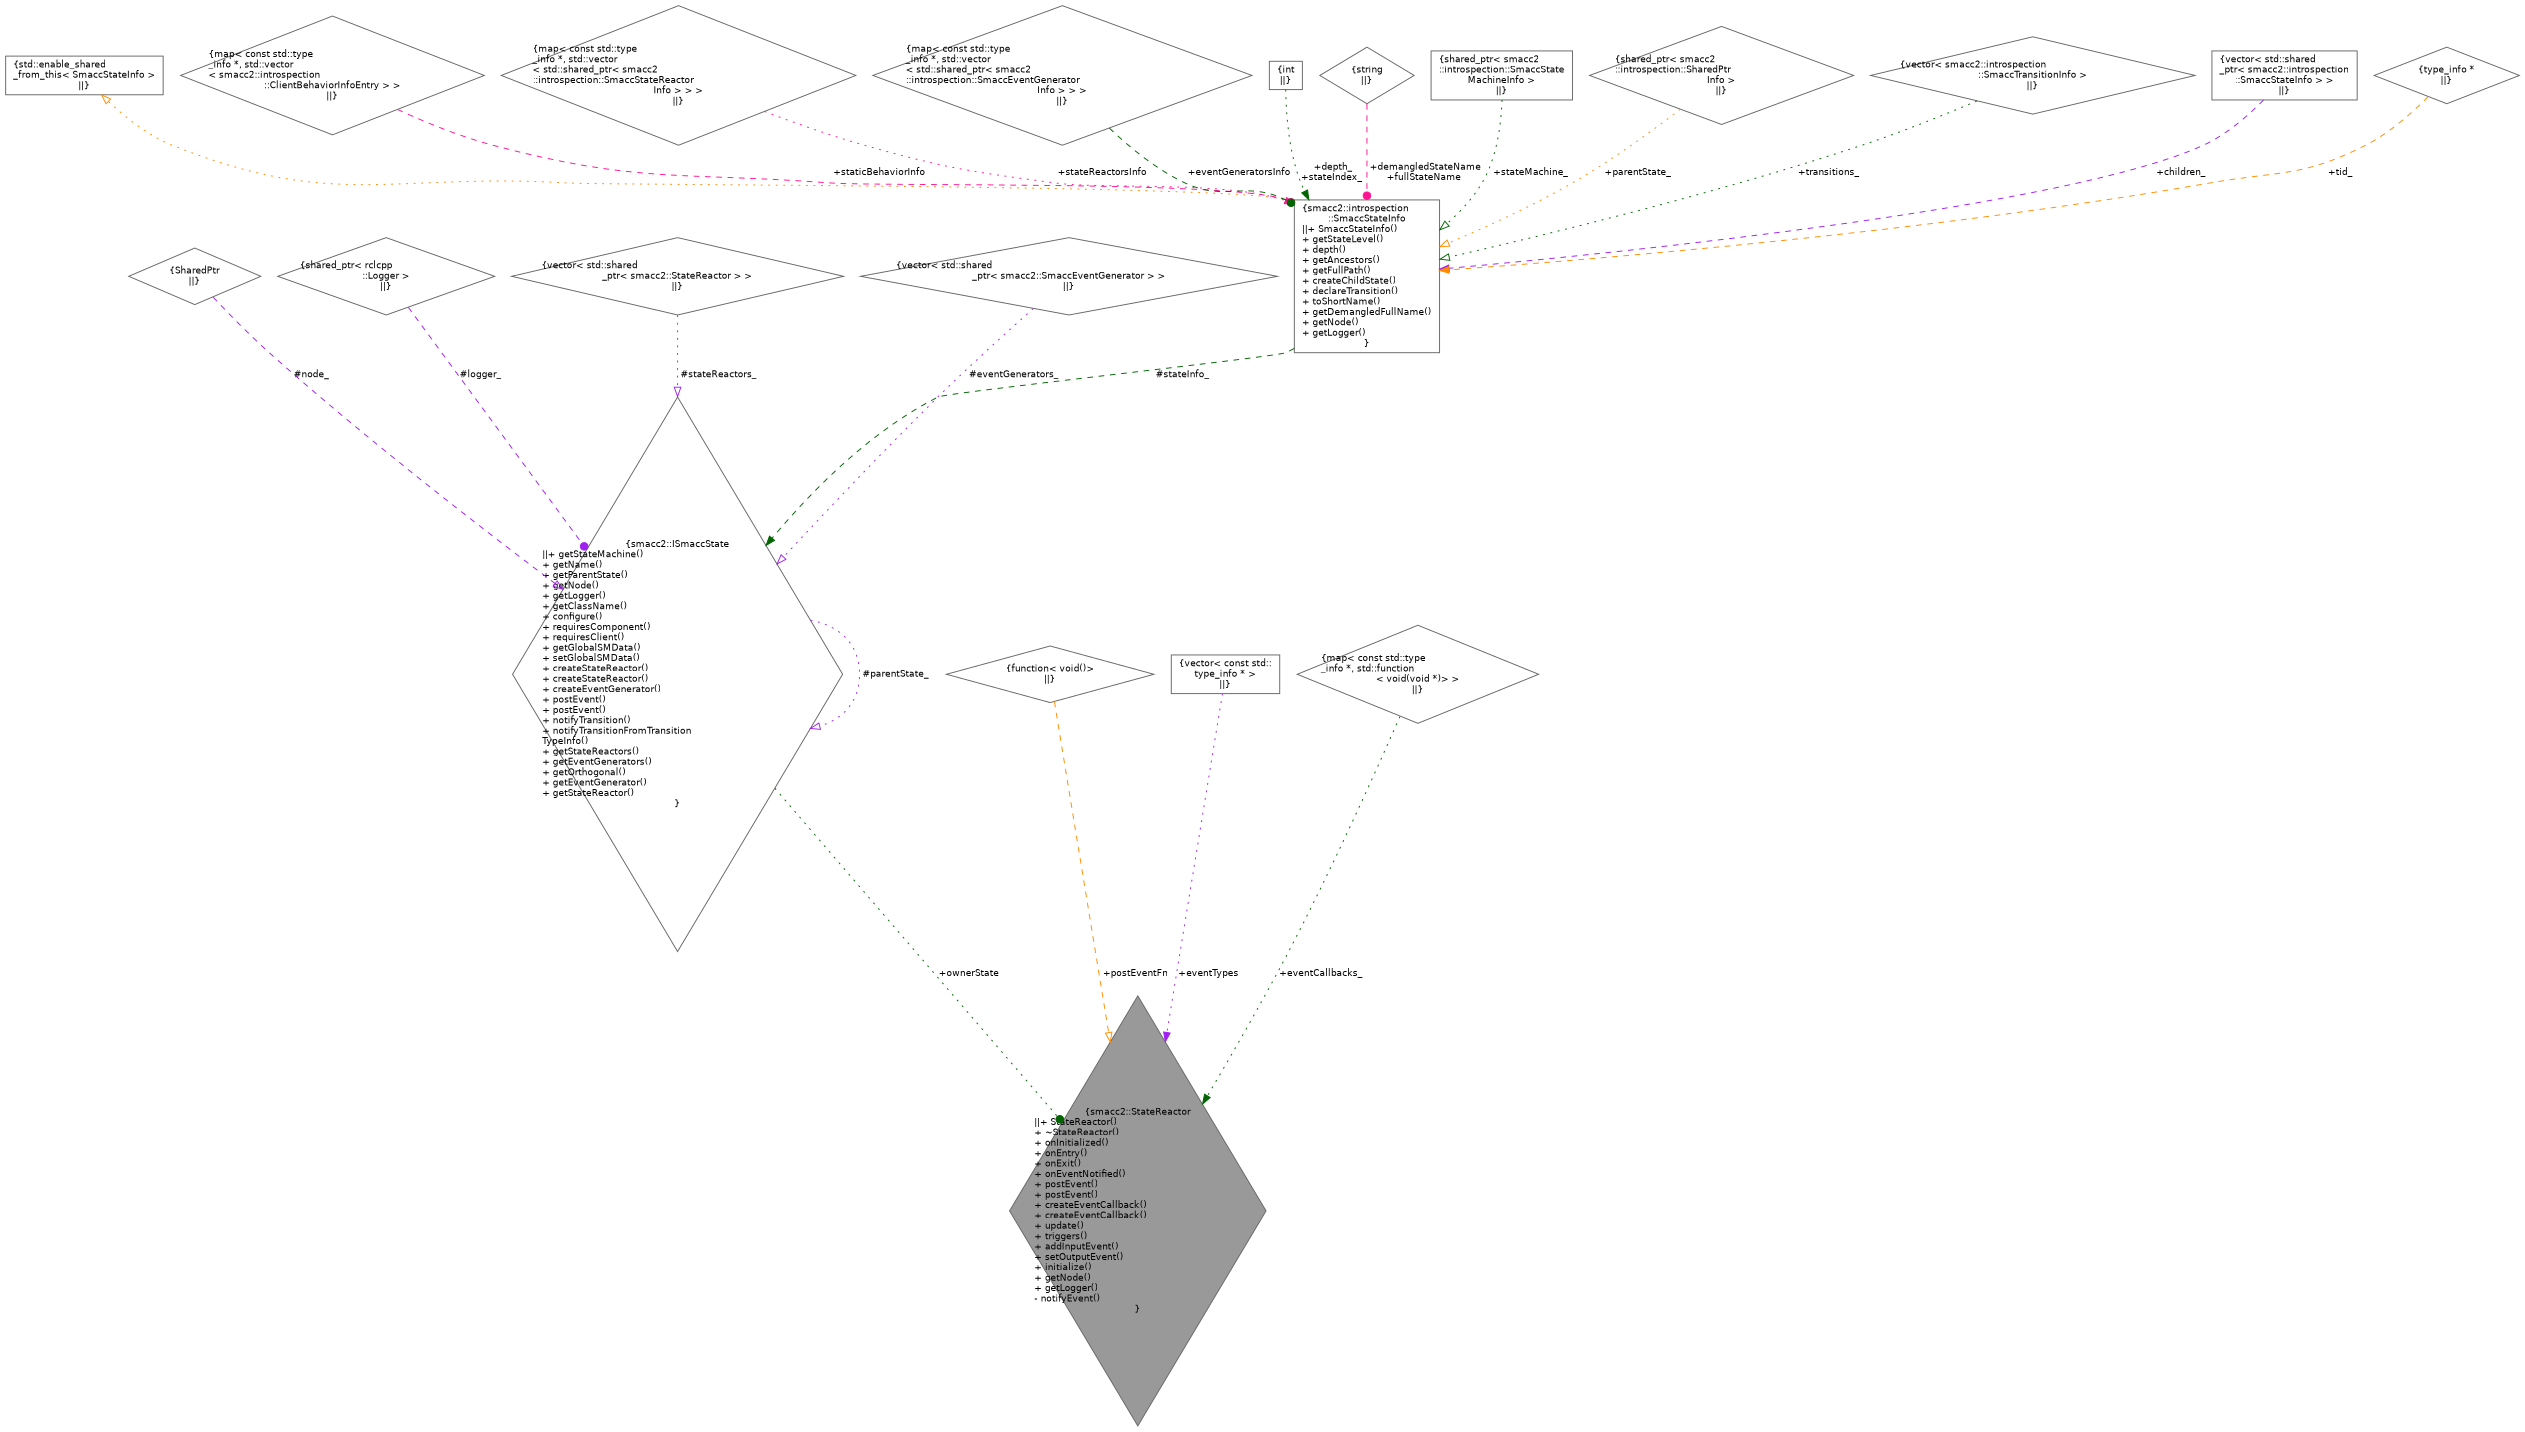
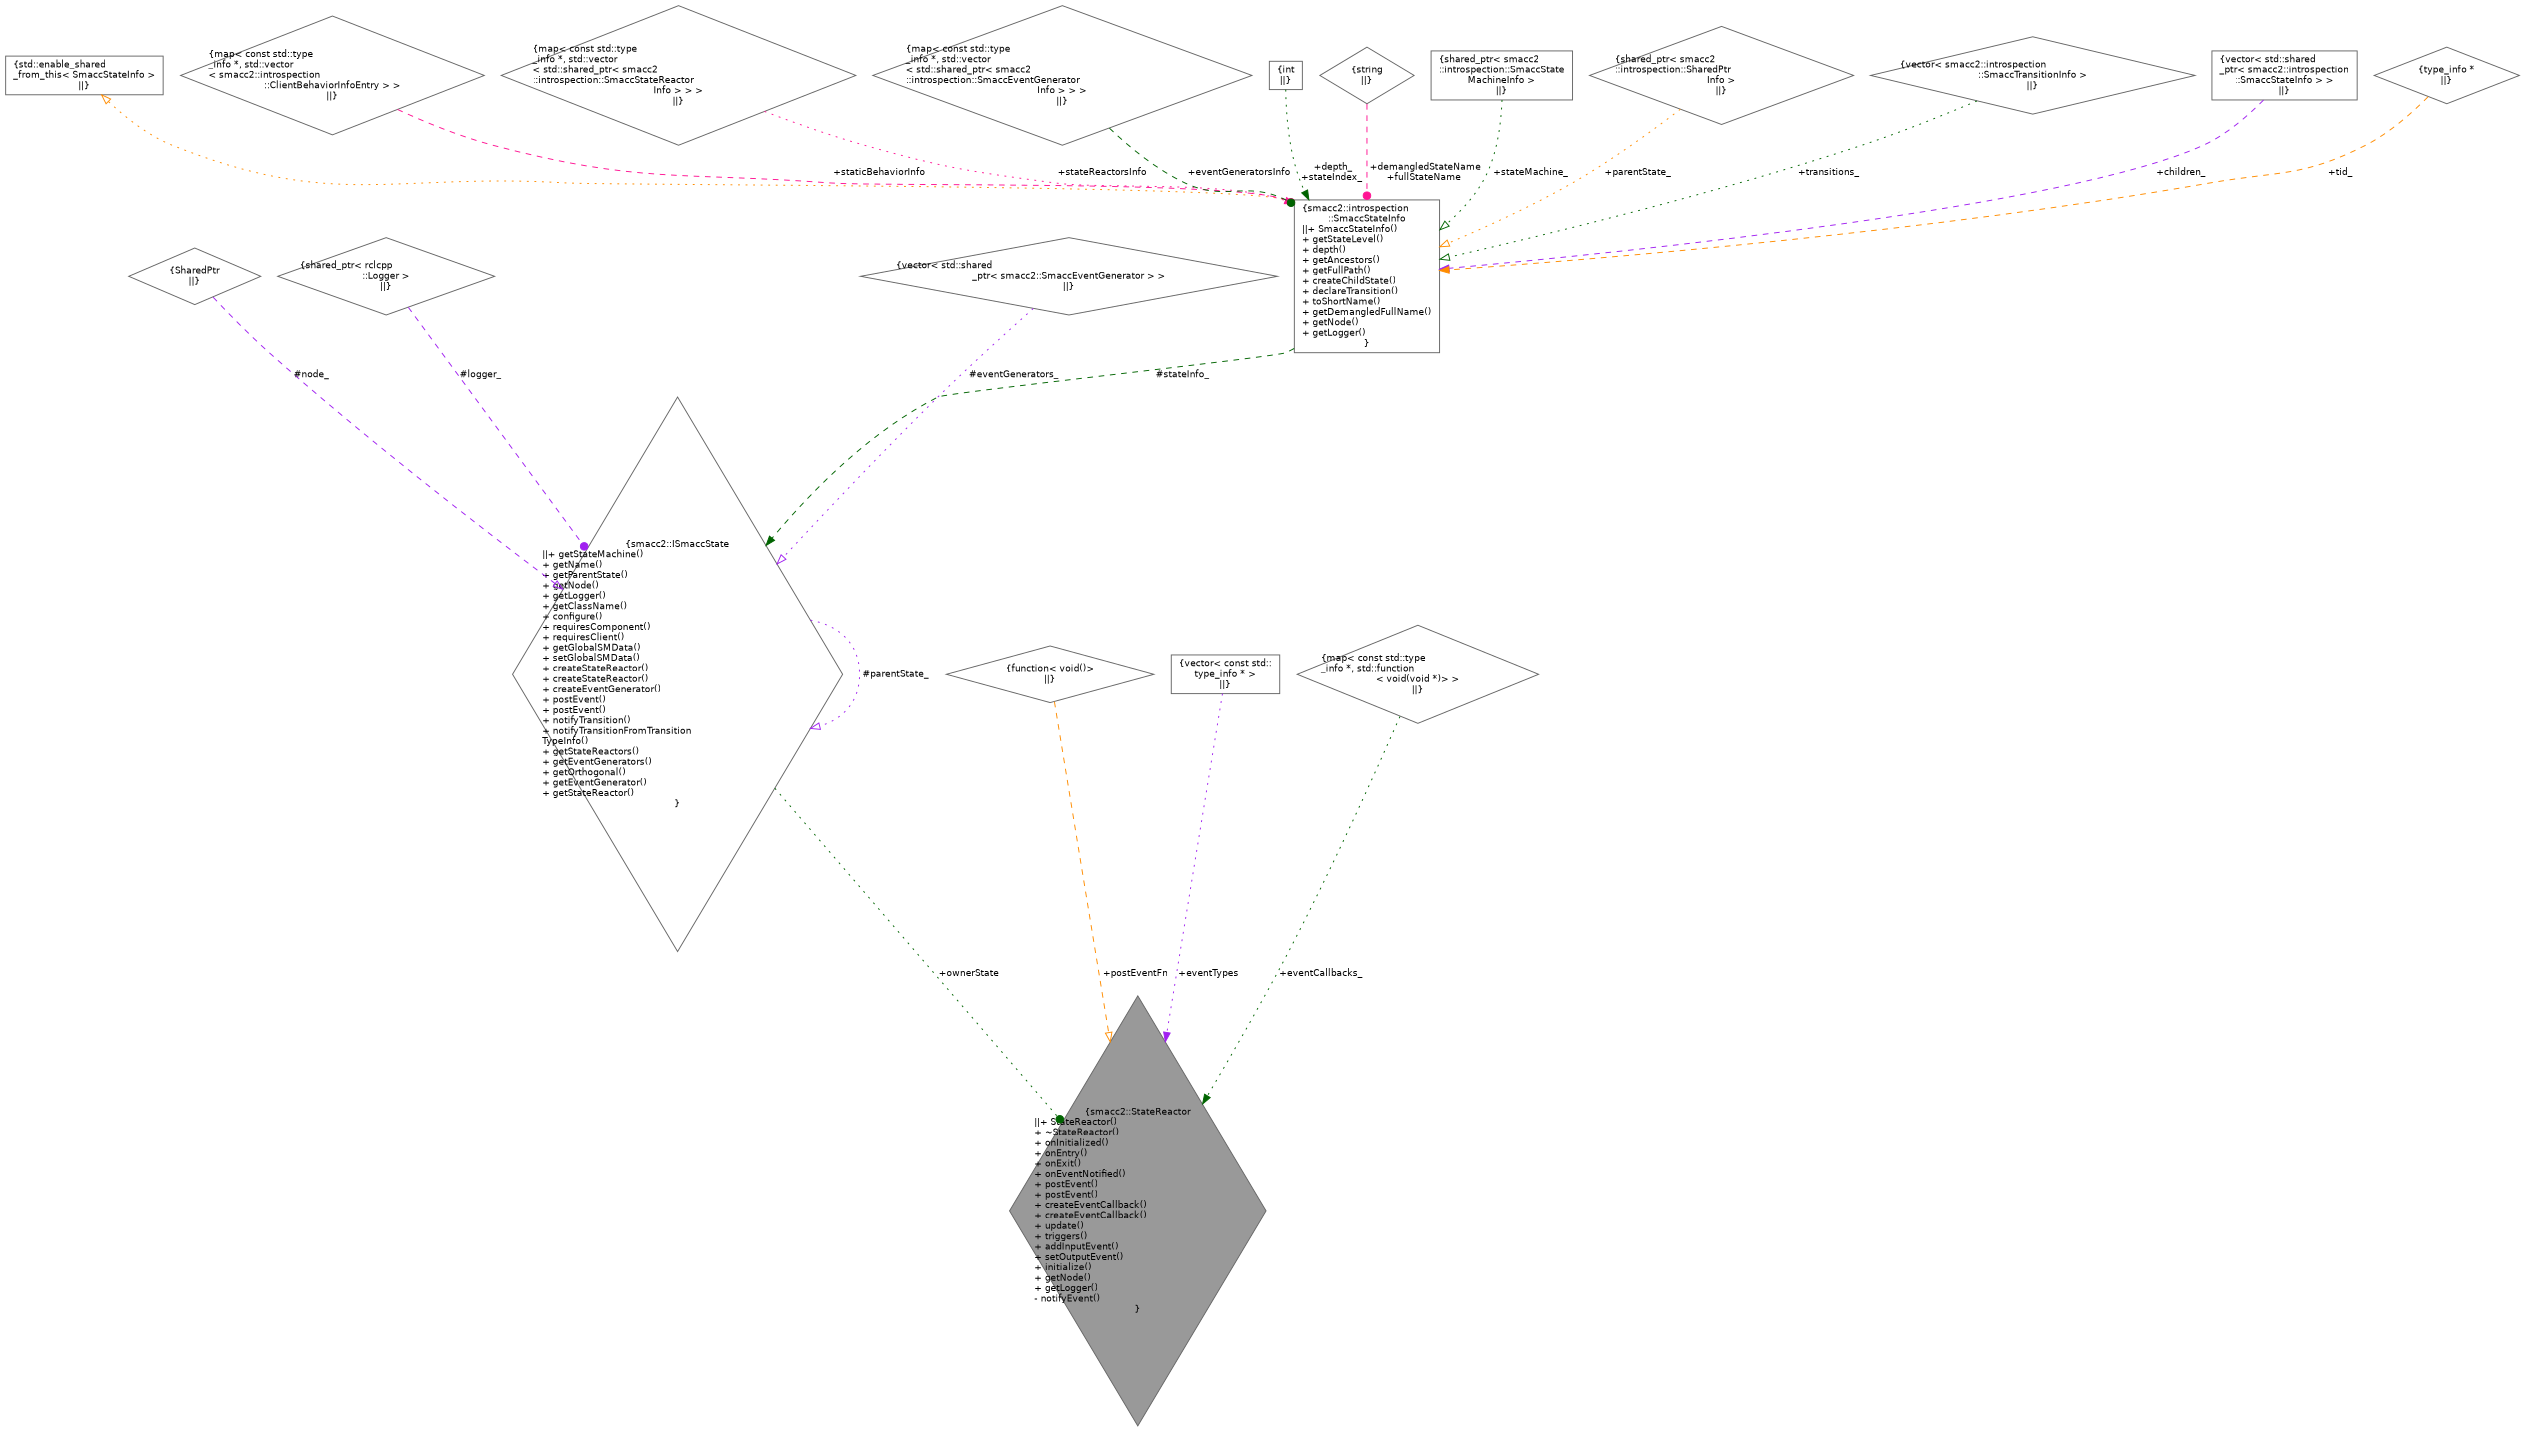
(678, 276) -> none
